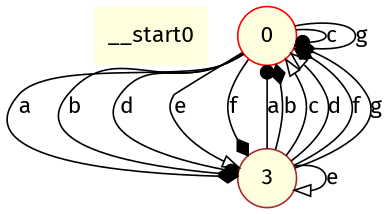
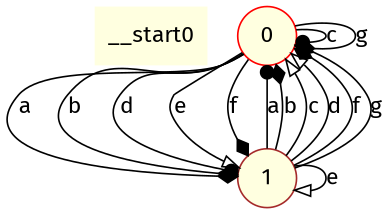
(267, 178) -> (267, 178)
